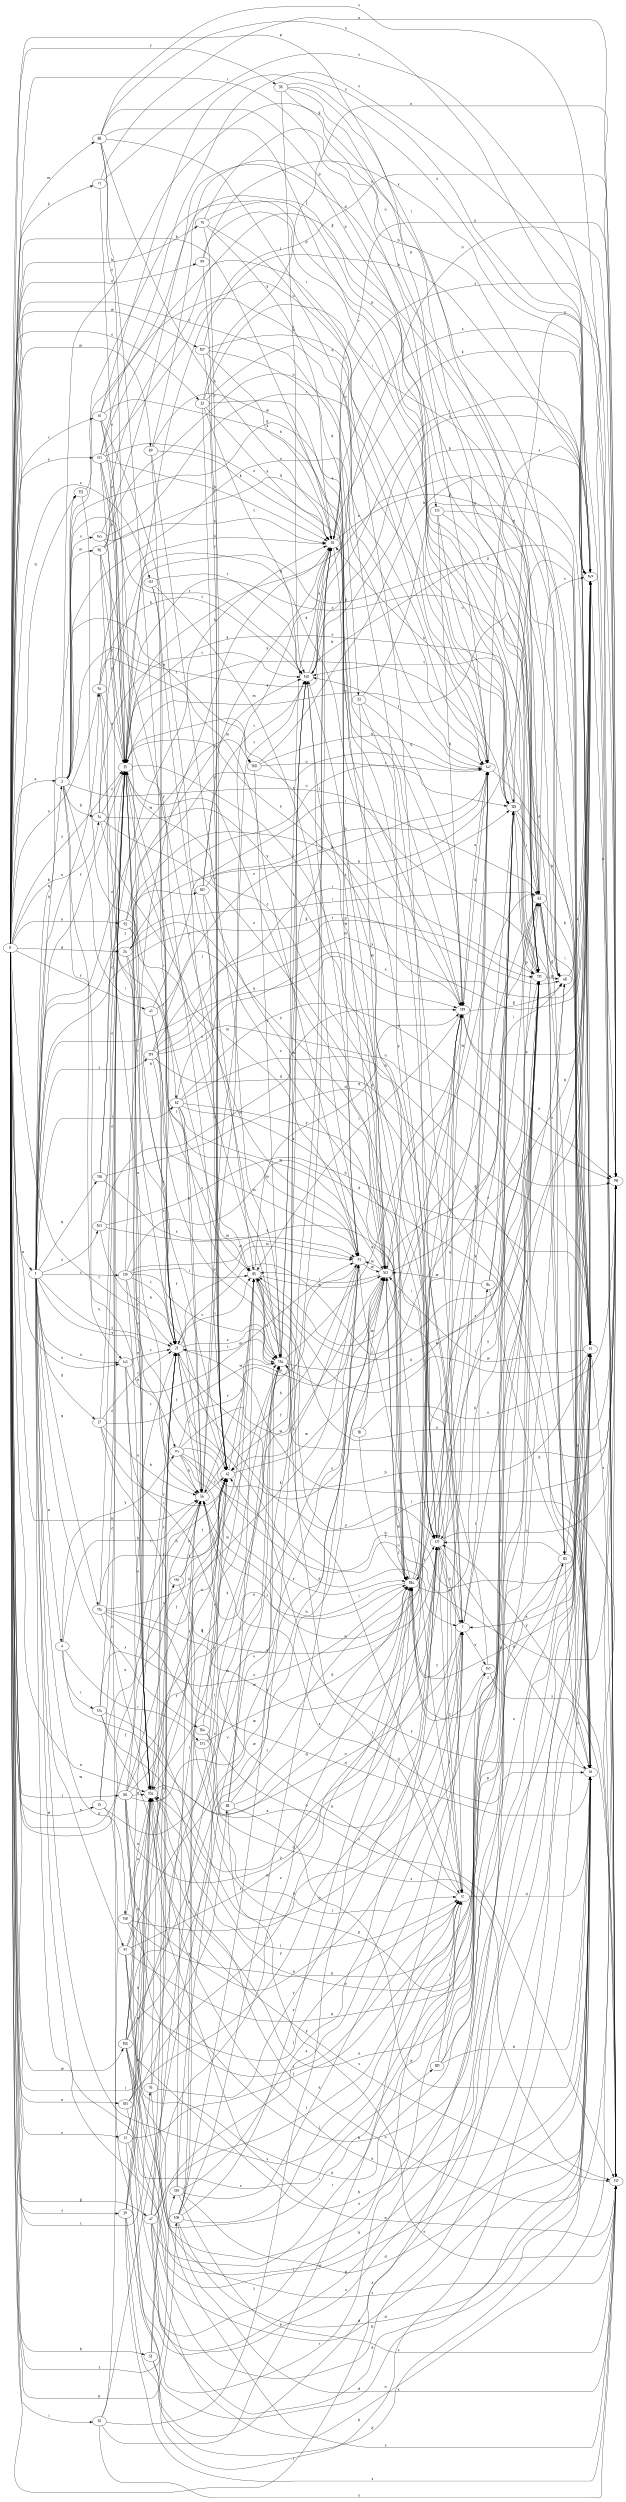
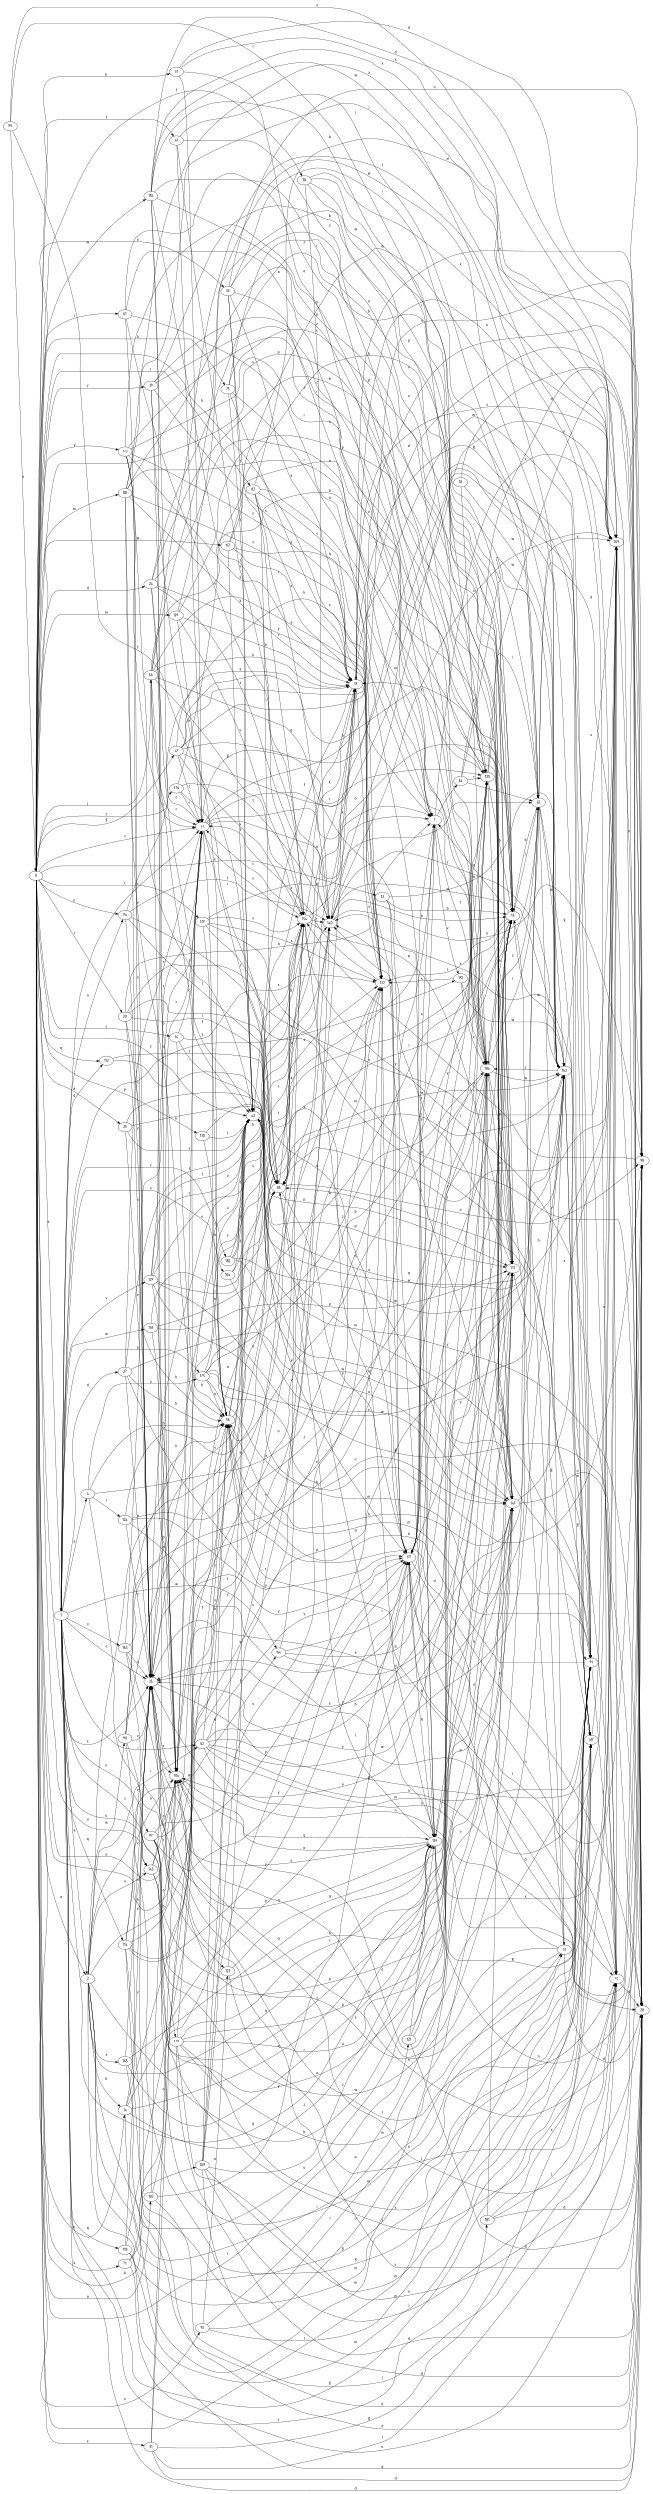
(13, 529) -> (23, 500)
(136, 1228) -> (217, 2151)
(370, 1268) -> none
